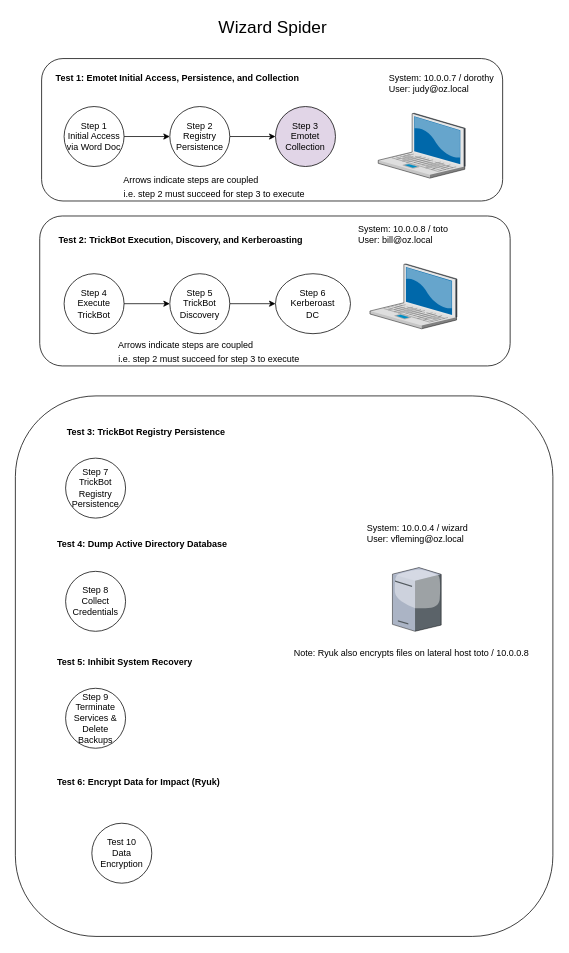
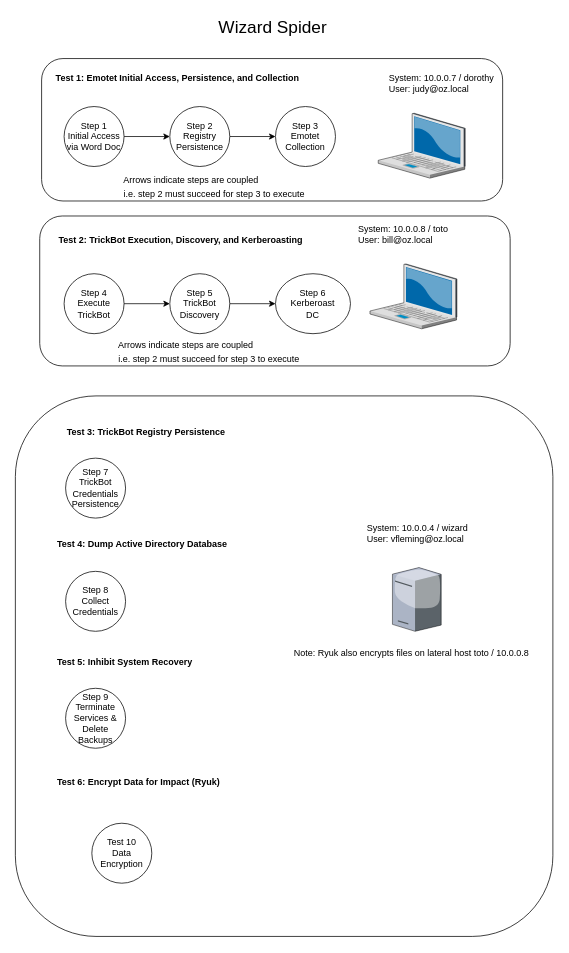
(306, 136) -> (306, 136)
(96, 488) -> (96, 488)
